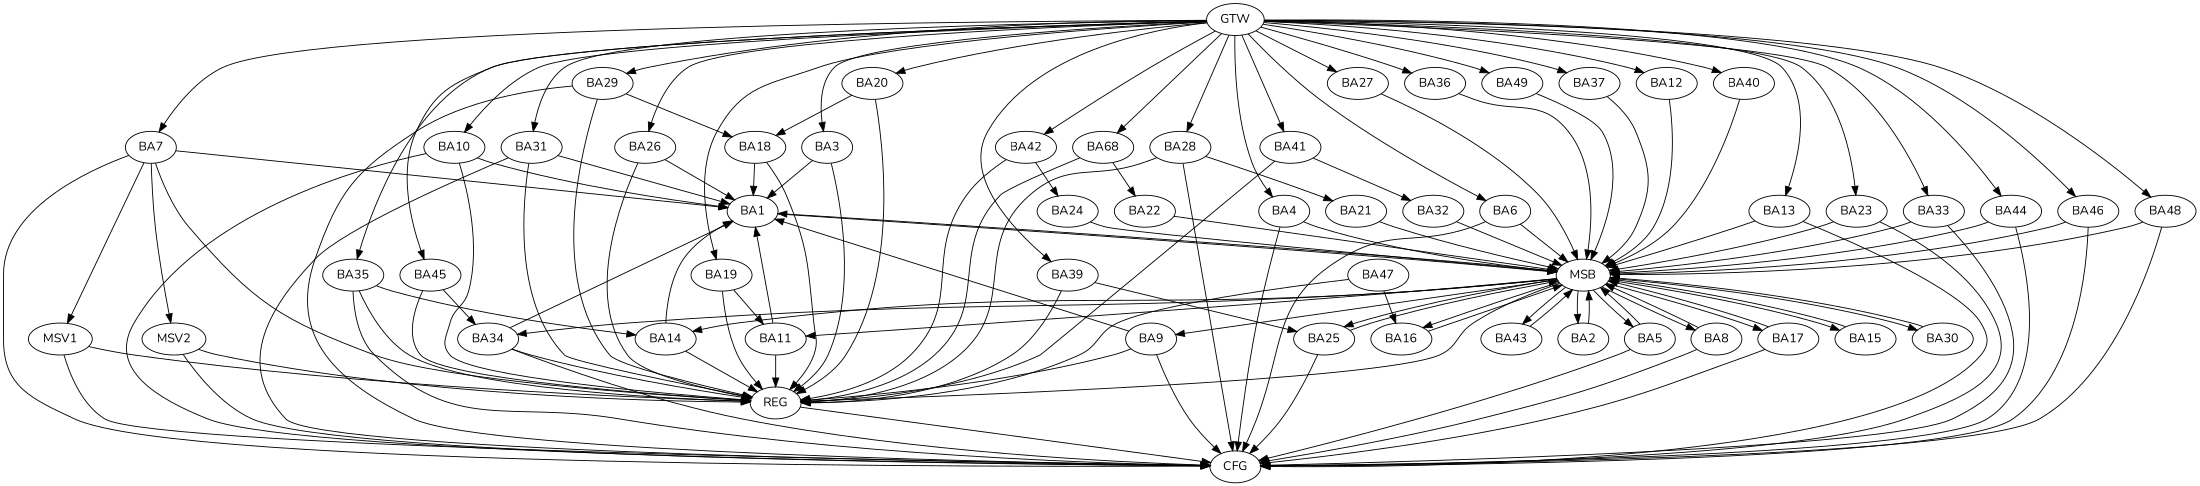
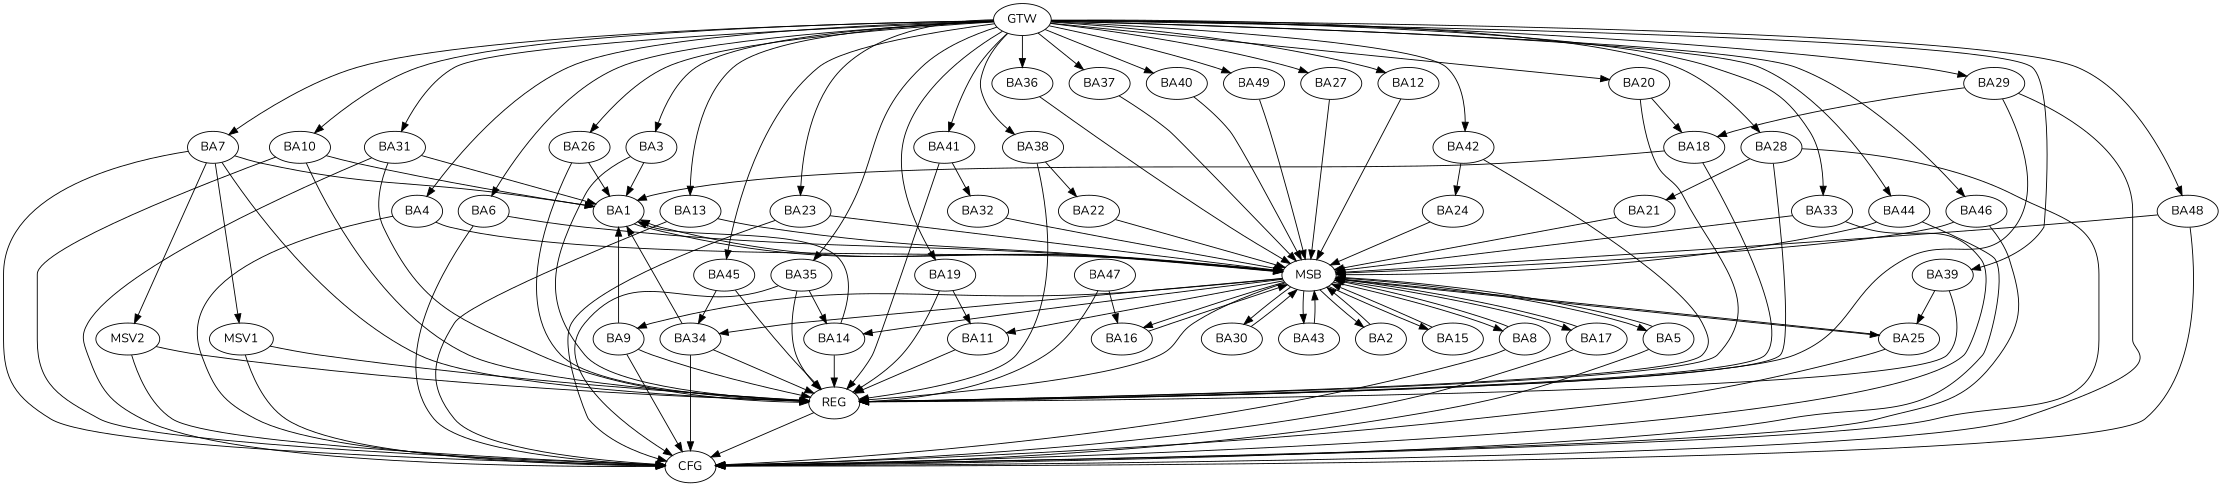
(1103, 147) -> (1033, 147)
(765, 280) -> none
